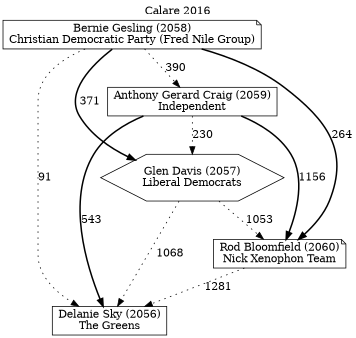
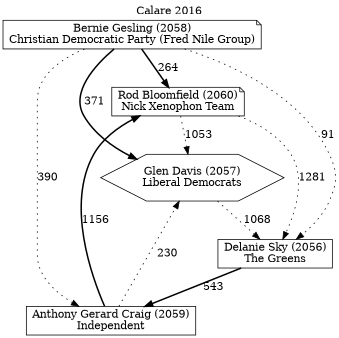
(81, 195) -> (197, 286)
(238, 218) -> (184, 131)
